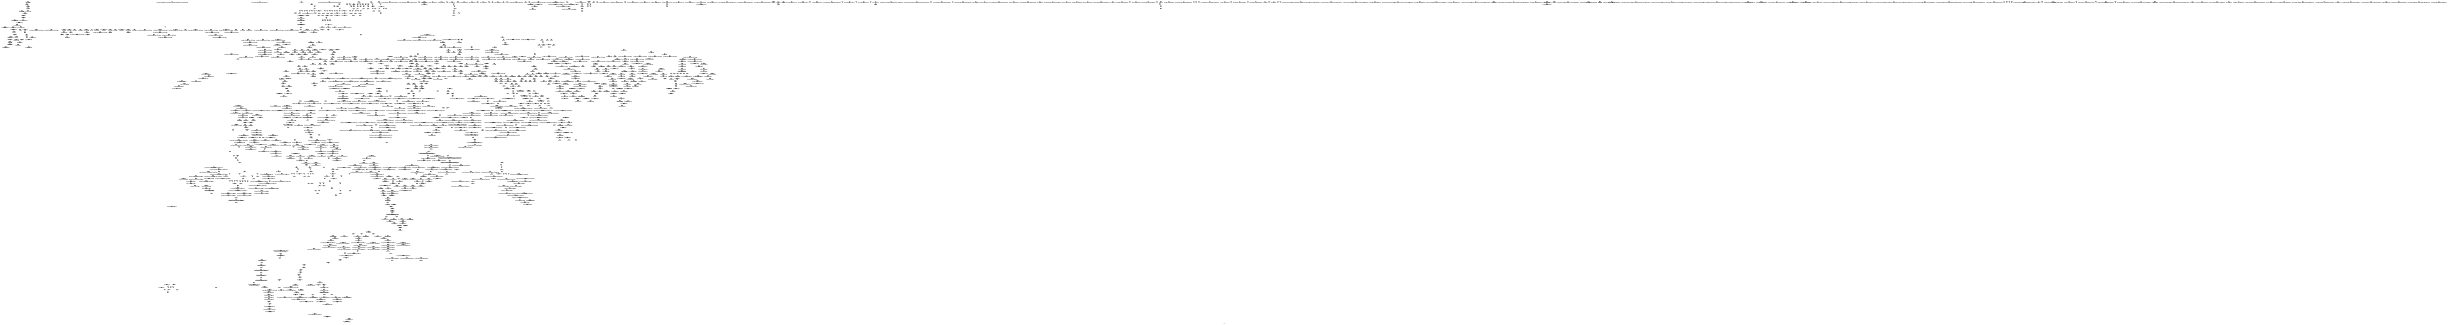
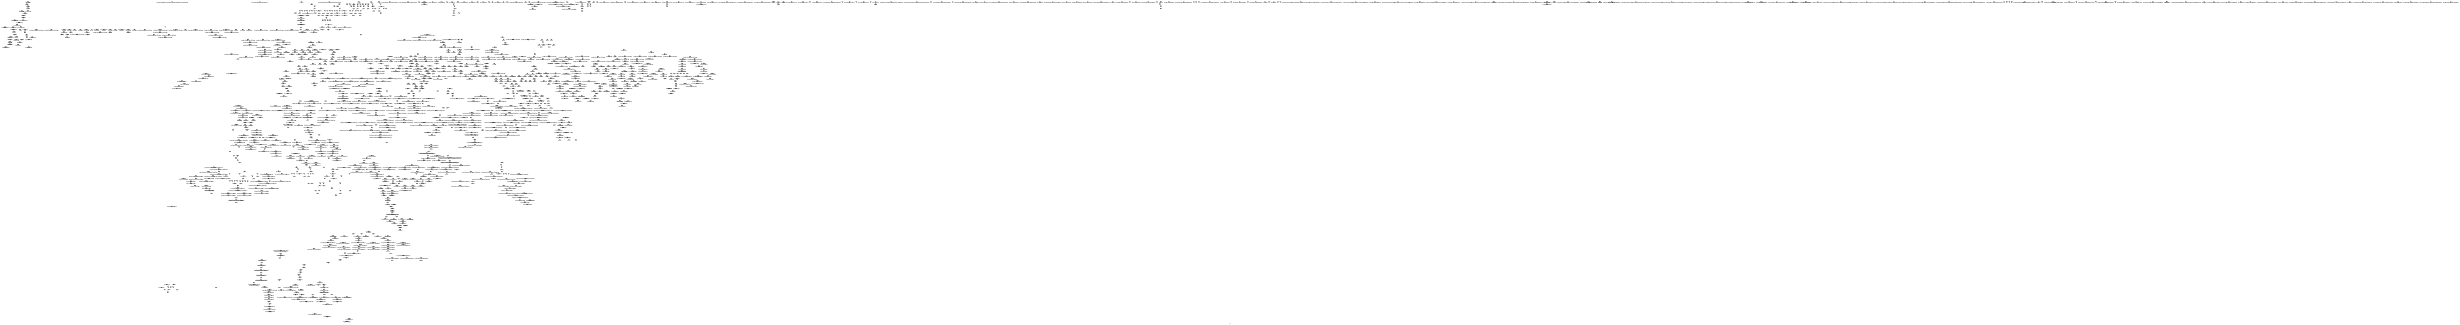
none -> (2136, 2)
